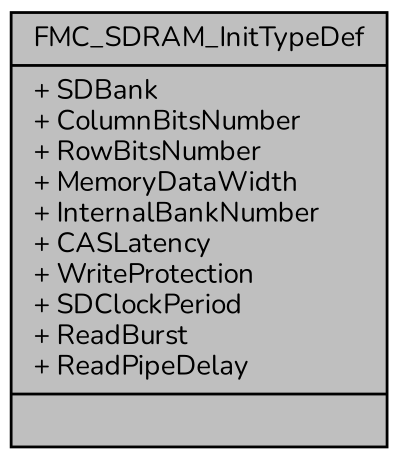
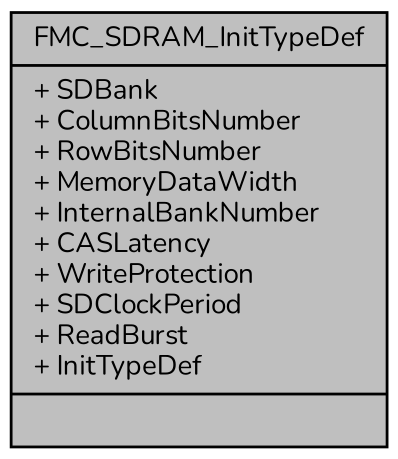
(142, 366) -> (118, 366)
